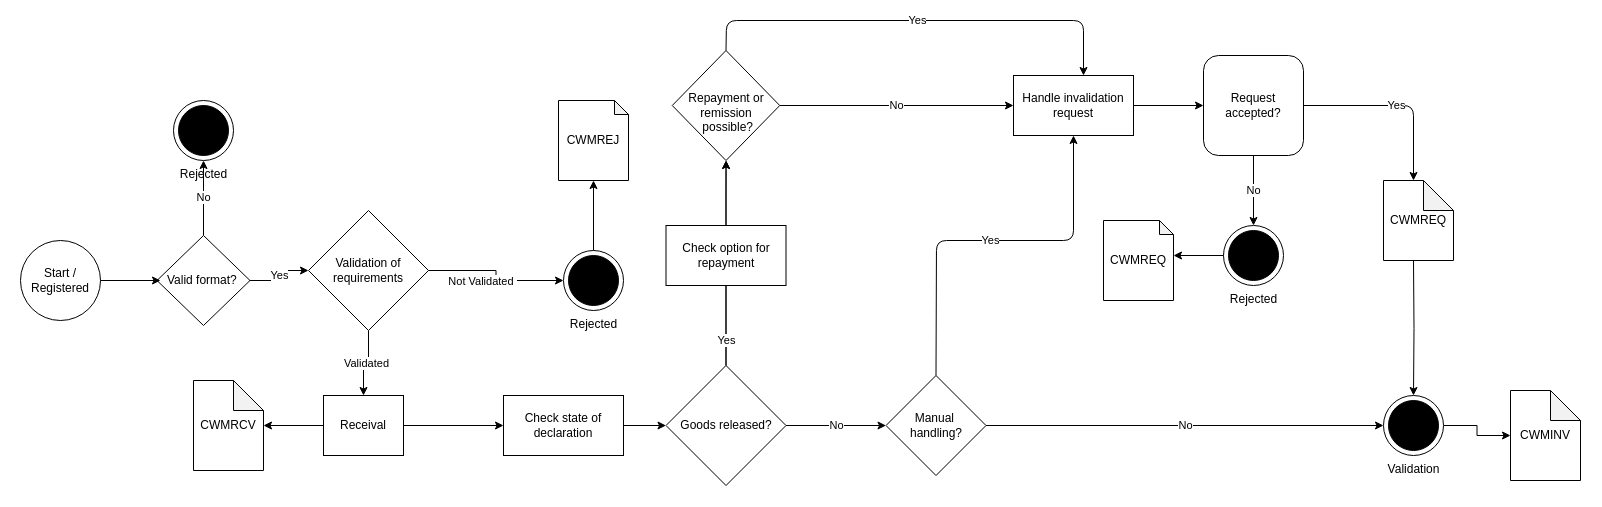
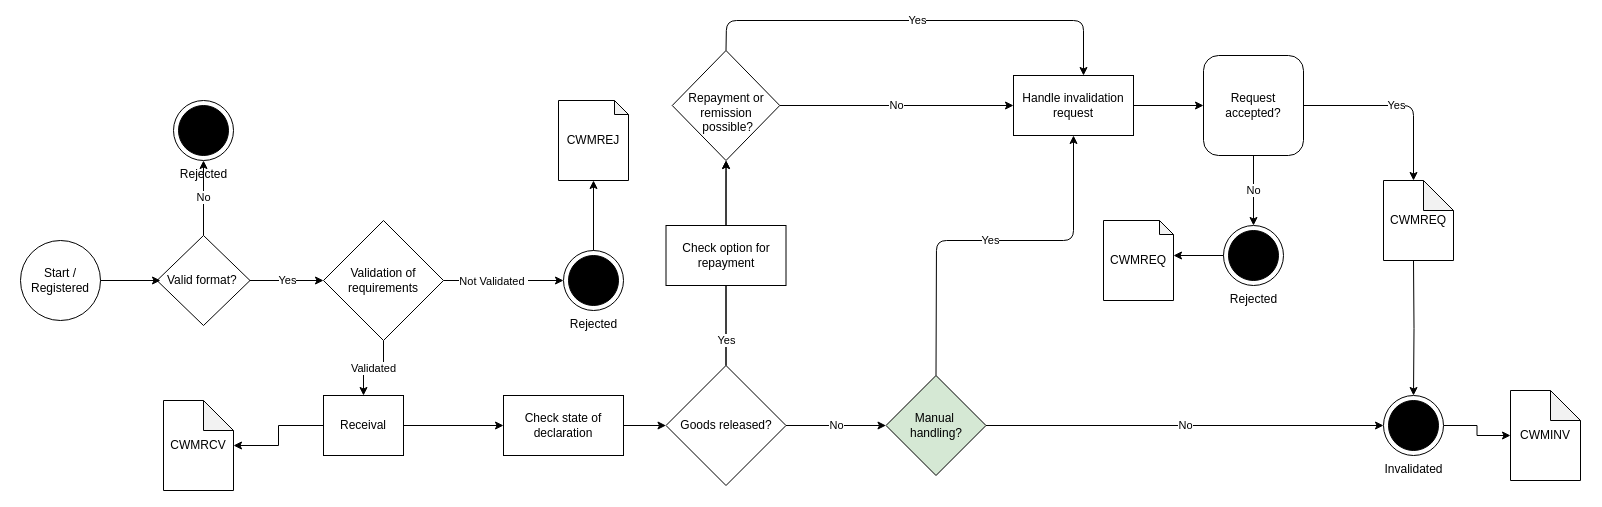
(369, 271) -> (384, 281)
(229, 426) -> (199, 446)
(936, 426) -> (936, 426)
(1414, 470) -> (1414, 470)
